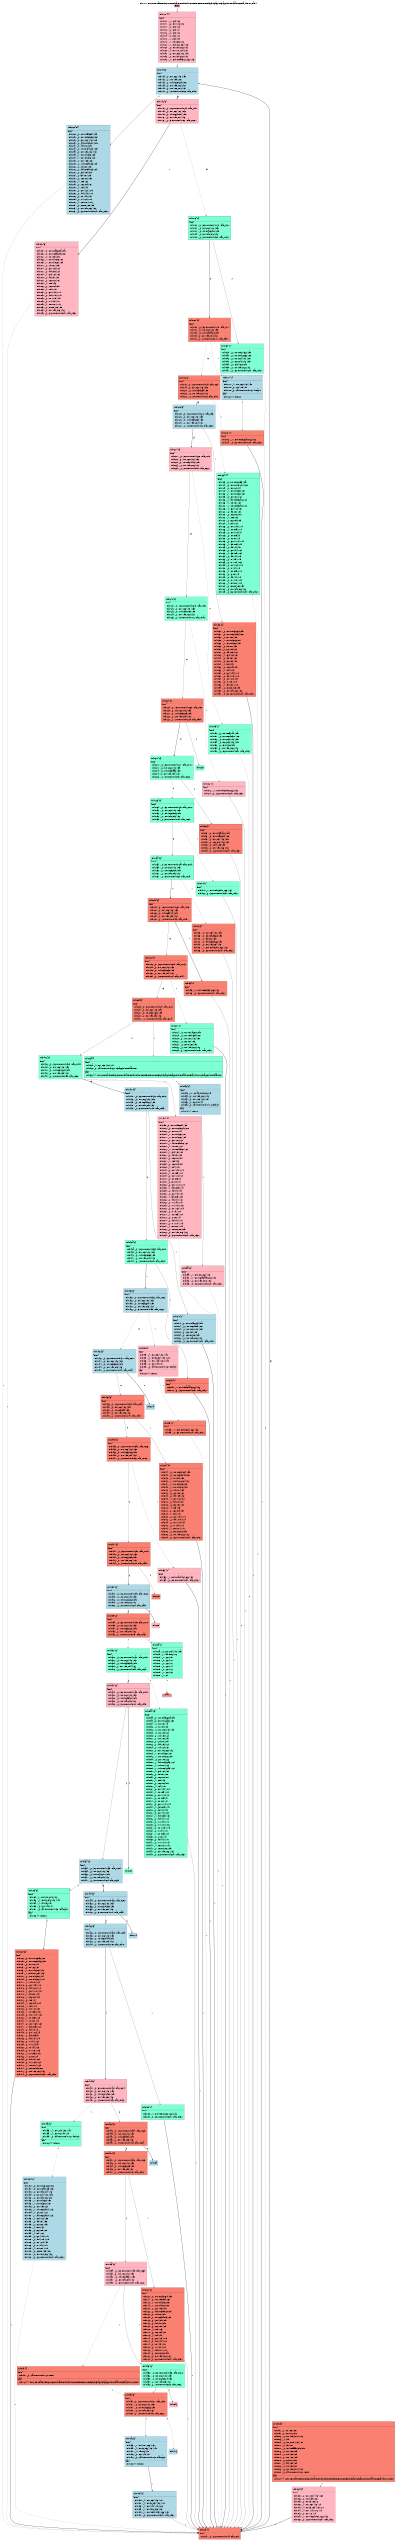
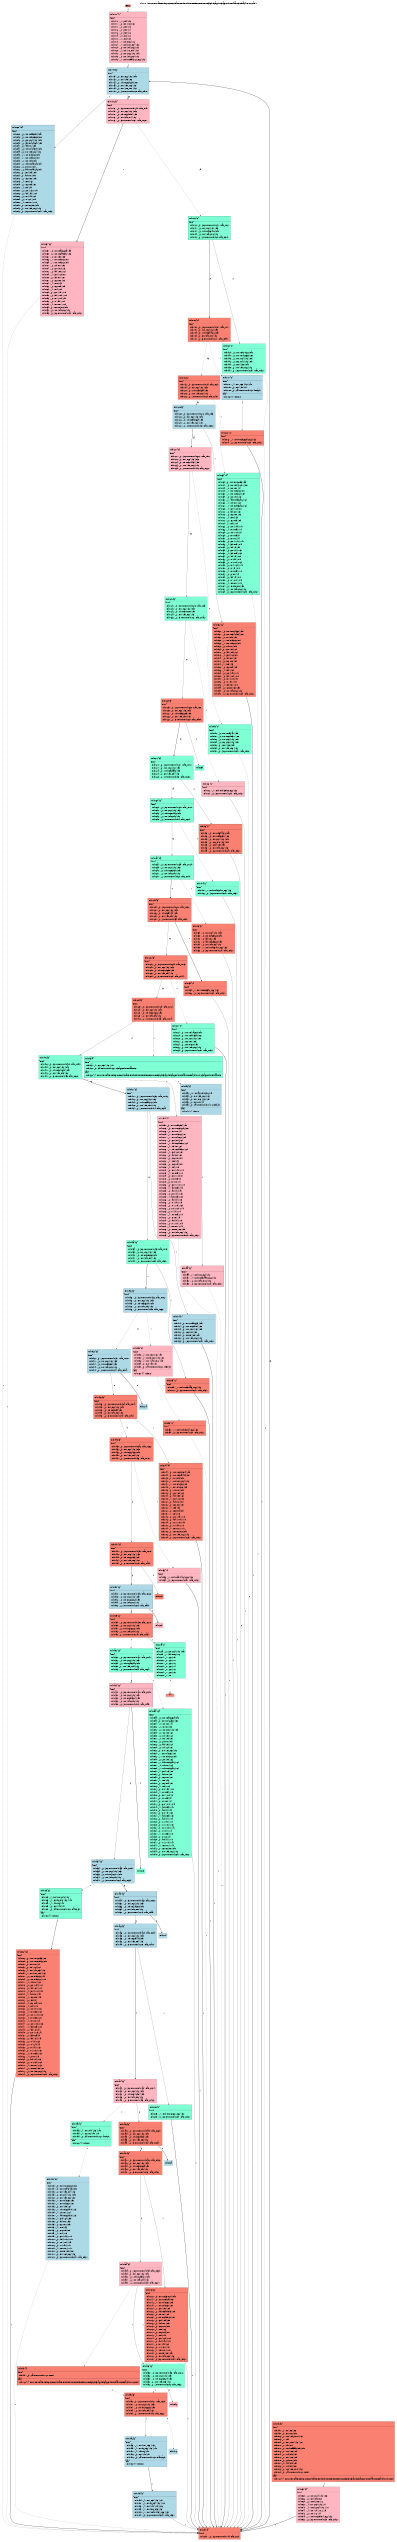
(167, 1695) -> (170, 1695)
